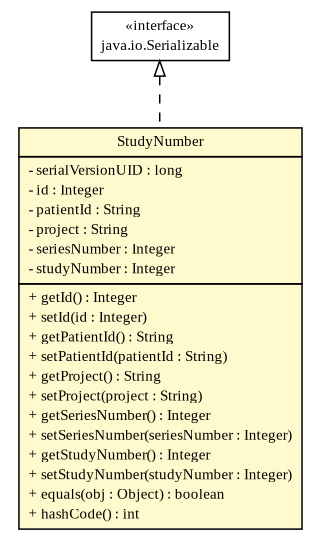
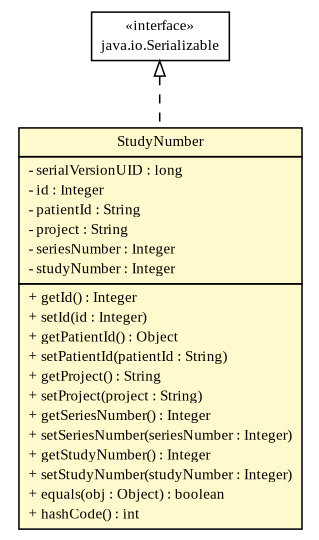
(101, 337) -> (104, 337)
